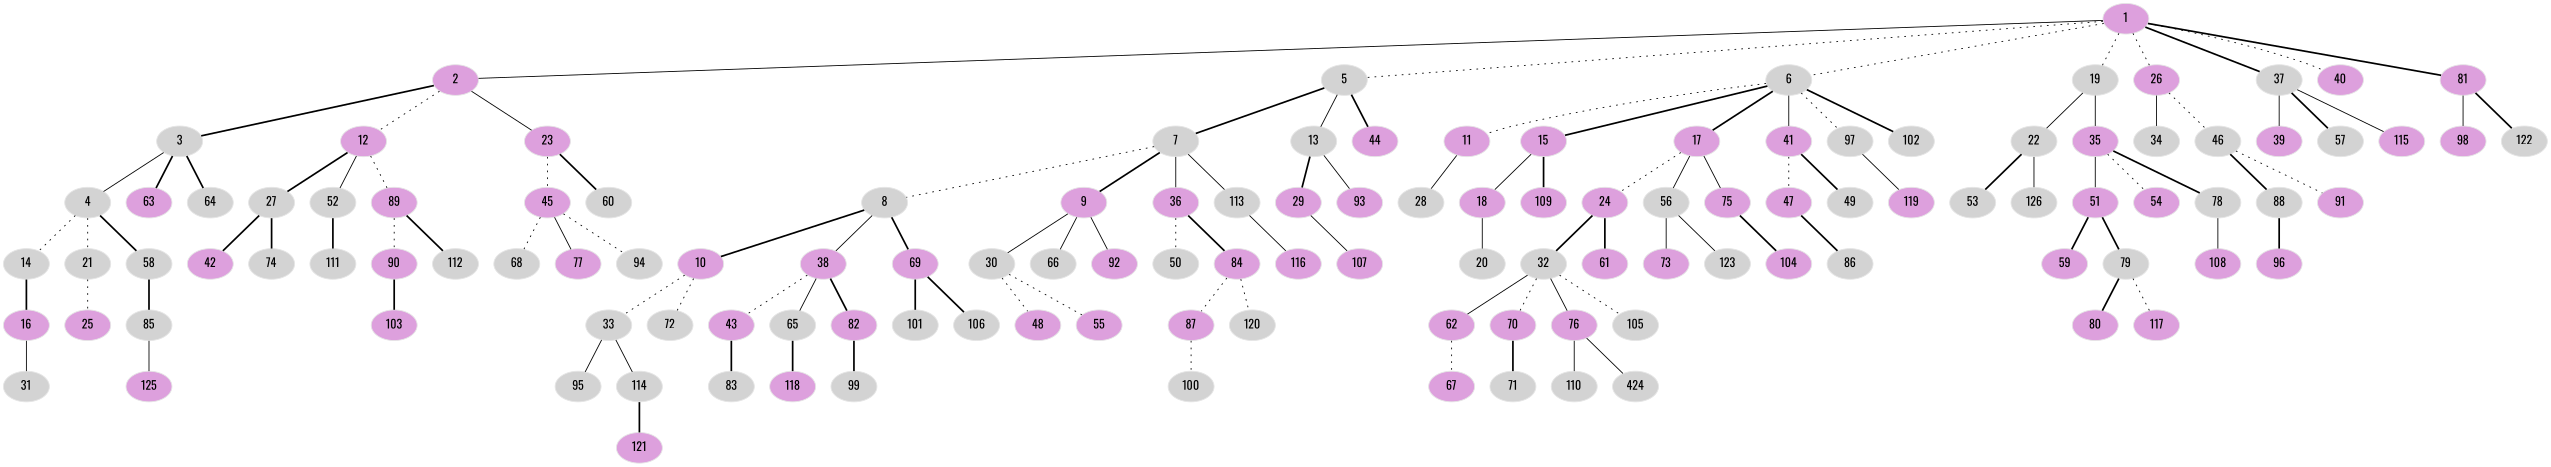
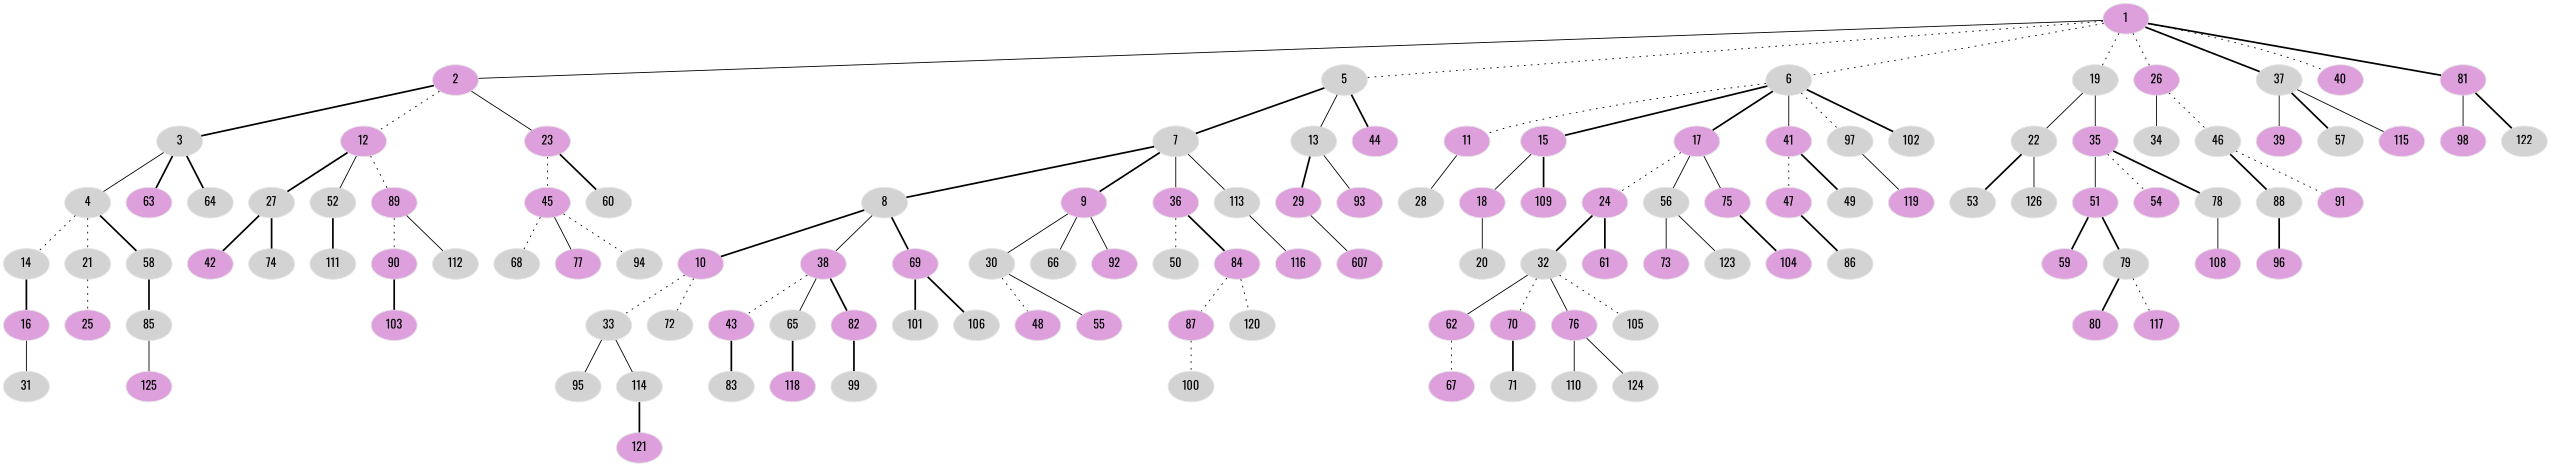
(1030, 172) -> (1030, 172)
(425, 233) -> (425, 233)
(1360, 264) -> (1360, 264)
(1046, 295) -> (1046, 295)
(1636, 387) -> (1636, 387)
